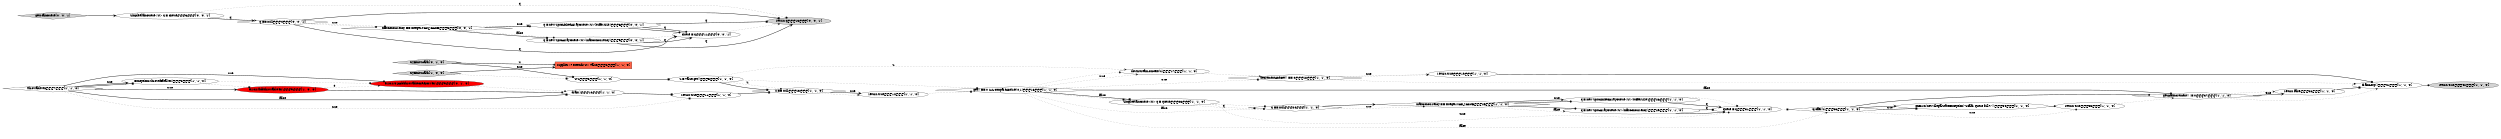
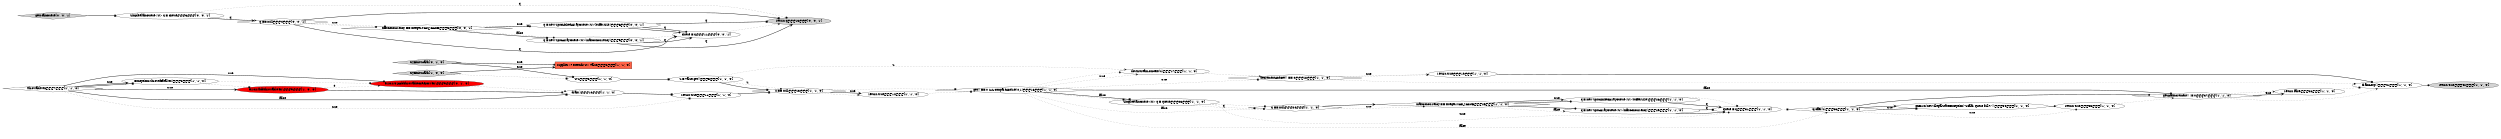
(101, 16) -> (101, 16)
(520, 63) -> (520, 63)
(859, 84) -> (892, 89)
(2348, 89) -> (2348, 89)
